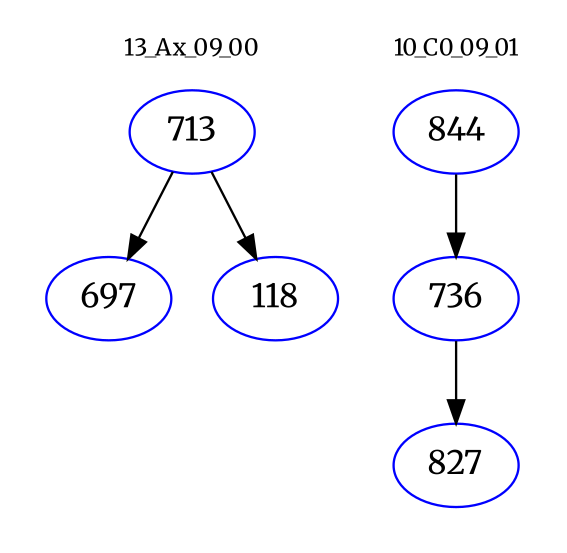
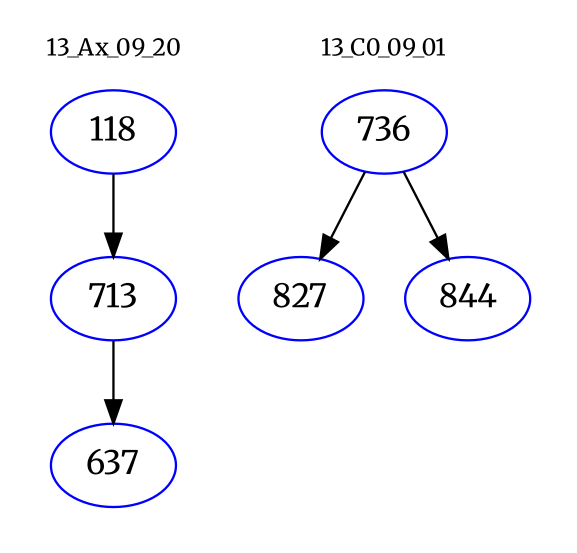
(192, 50) -> (115, 50)
(457, 50) -> (384, 50)
(456, 204) -> (421, 205)
(229, 205) -> (113, 204)
(109, 299) -> (113, 465)
